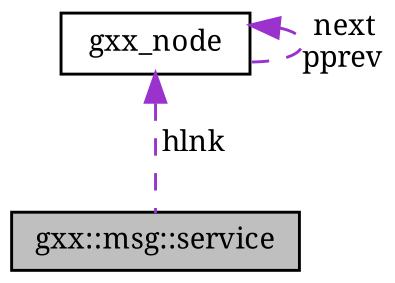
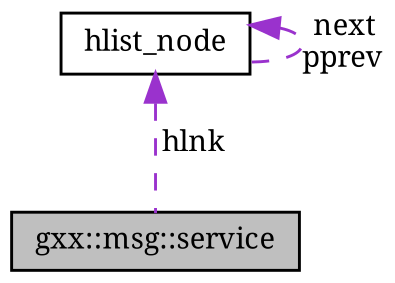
(156, 44) -> (156, 44)
